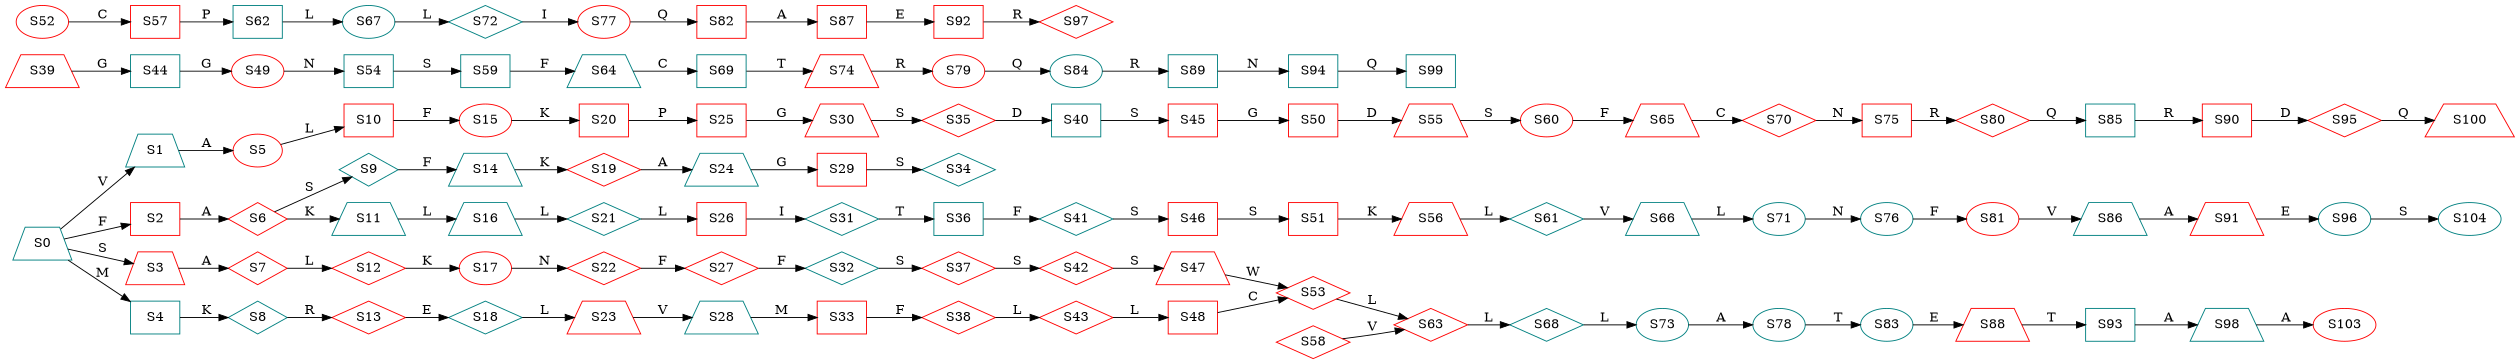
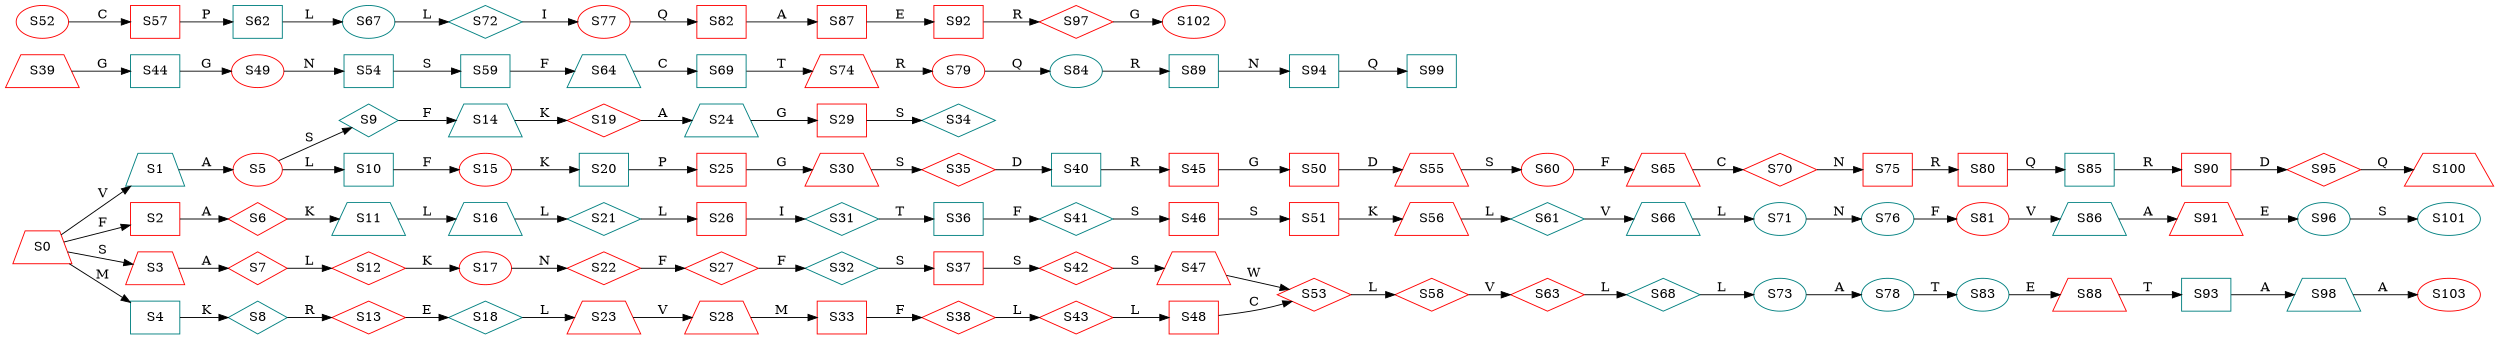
none -> (1194, 22)
(1135, 114) -> (1135, 163)
(369, 120) -> (369, 170)
(604, 120) -> (604, 170)
(1993, 120) -> (1983, 170)
(309, 196) -> (311, 146)
(2470, 219) -> (2449, 219)
(42, 244) -> (42, 247)
(958, 268) -> (958, 268)
(1368, 308) -> (1368, 295)
(721, 318) -> (721, 318)
